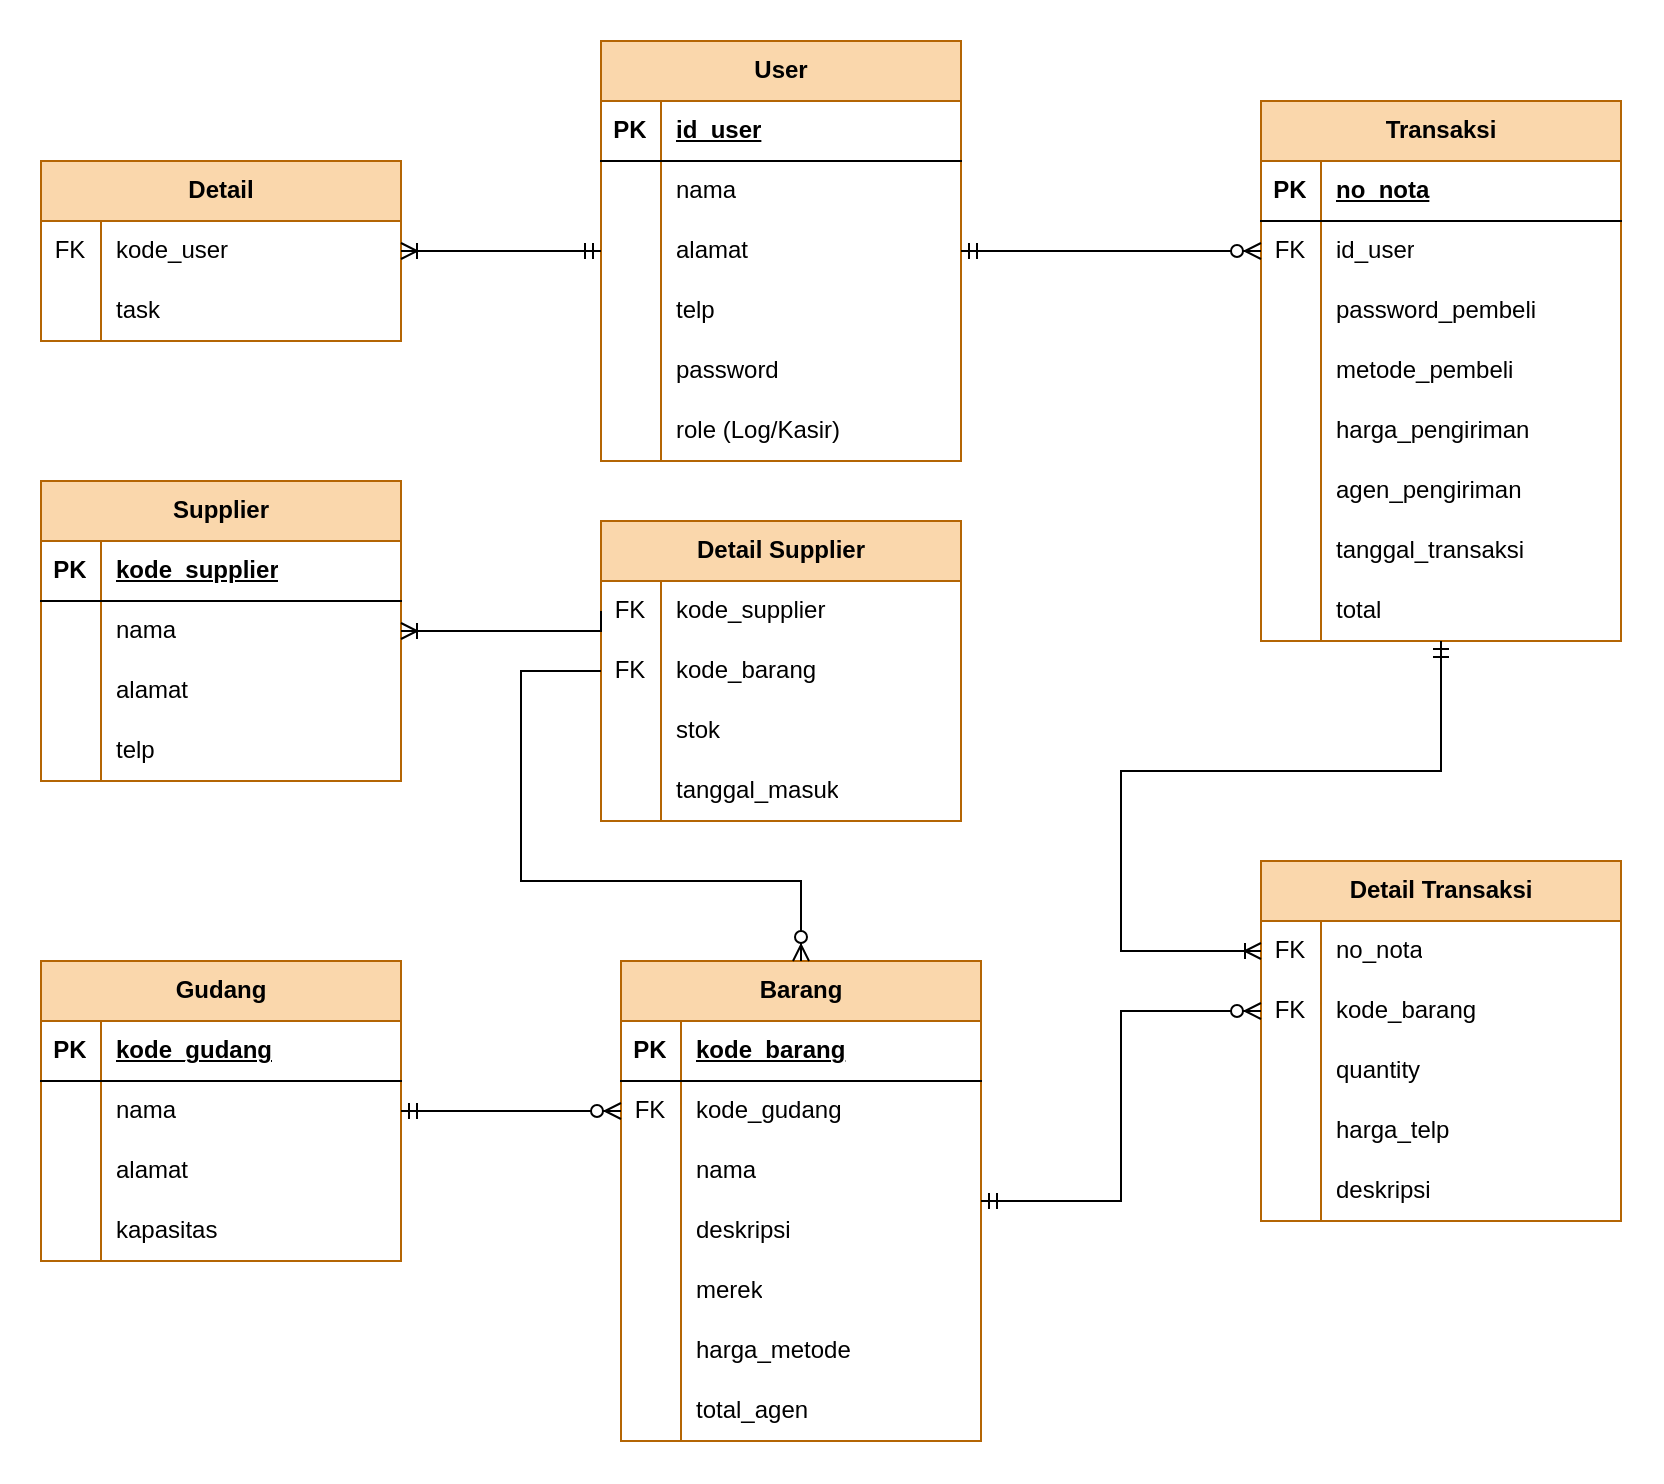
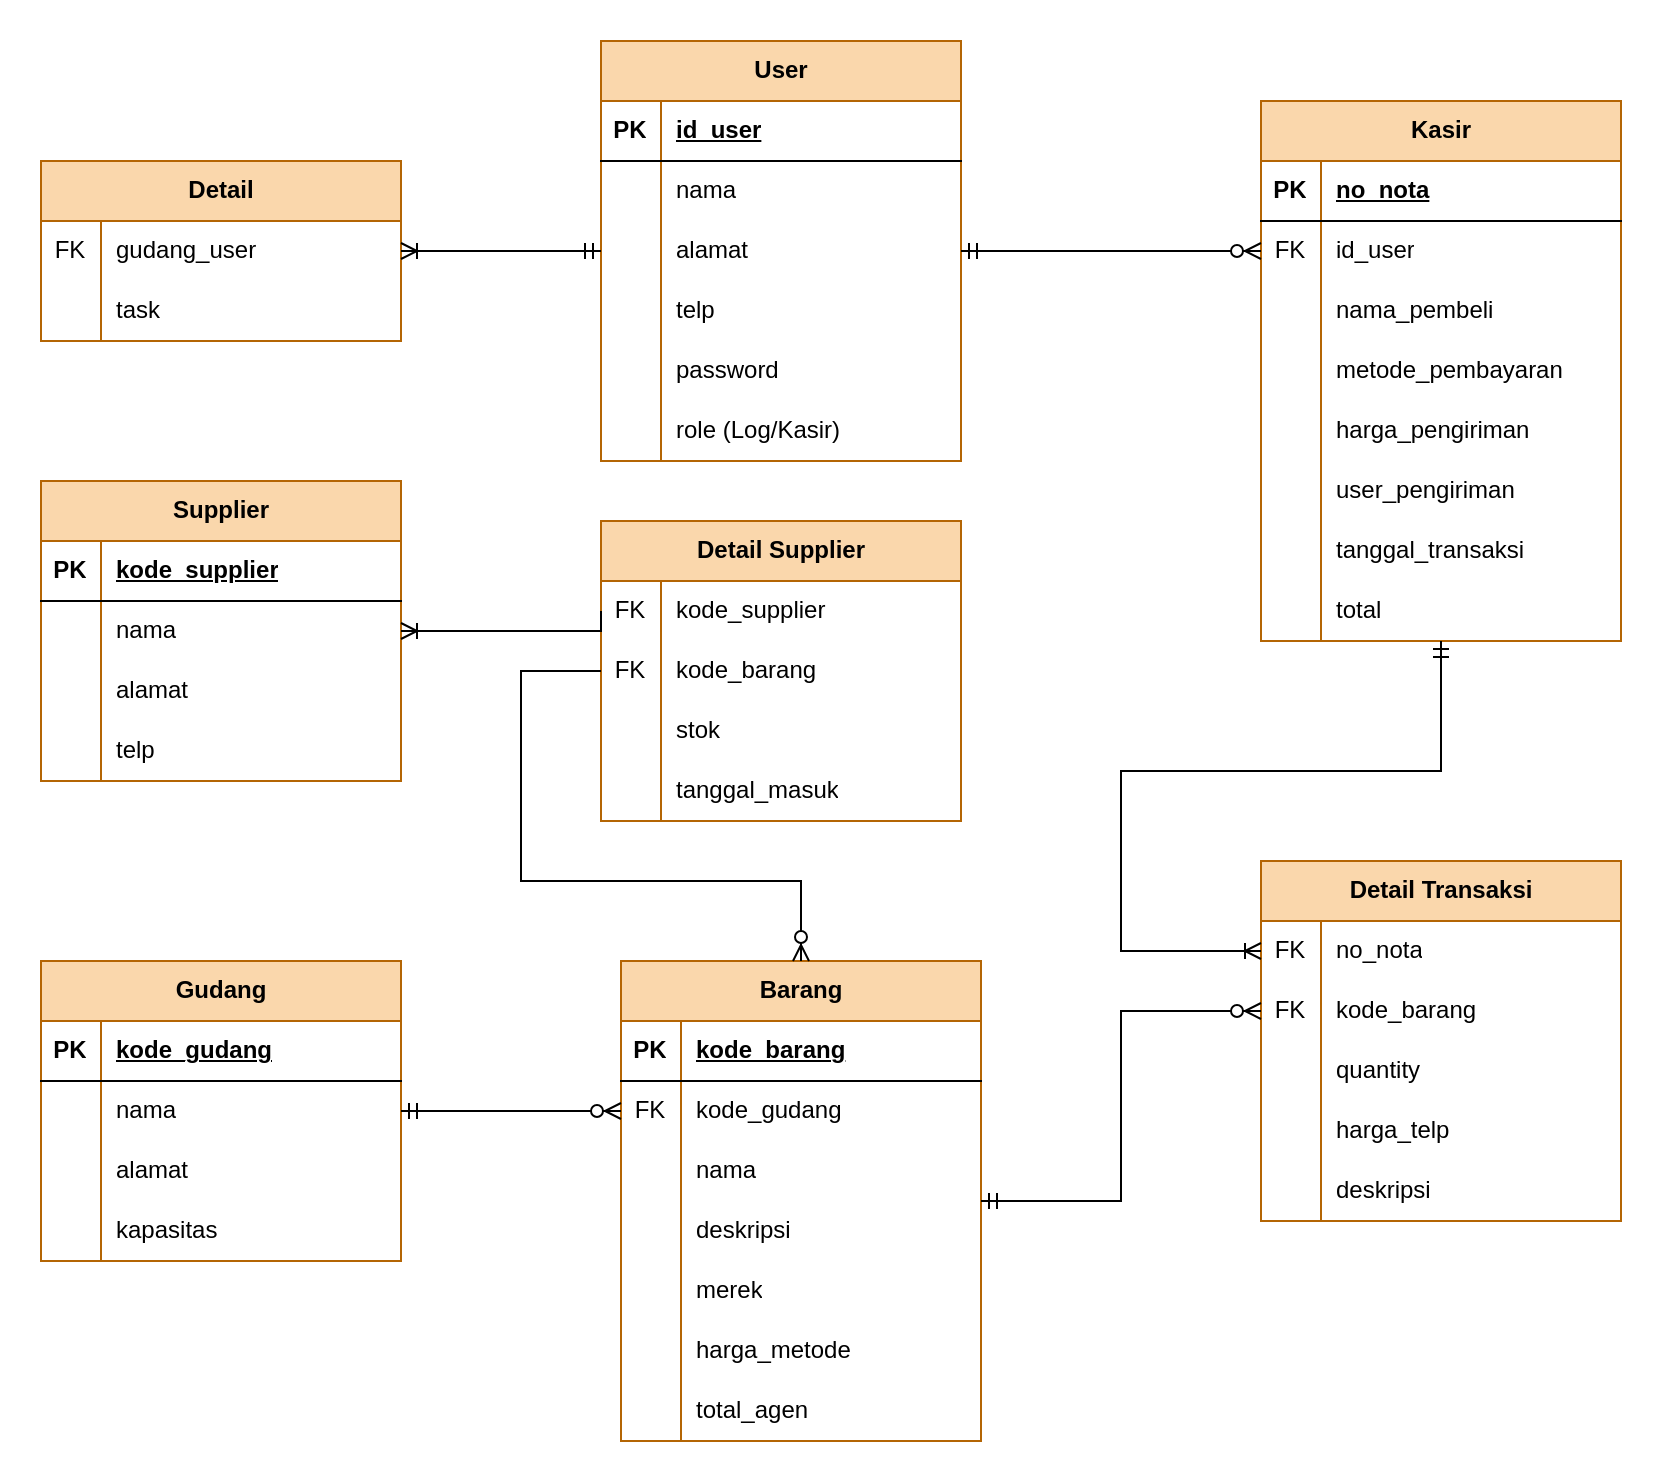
(1442, 131) -> (1442, 131)
(177, 251) -> (191, 251)
(1438, 311) -> (1411, 311)
(1425, 371) -> (1451, 371)
(1432, 491) -> (1432, 491)
